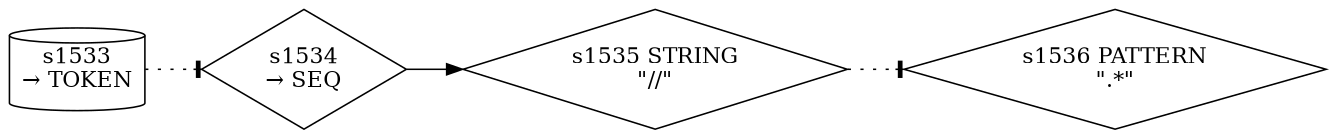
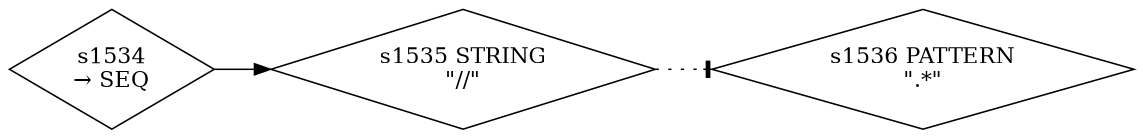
(77, 69) -> none
